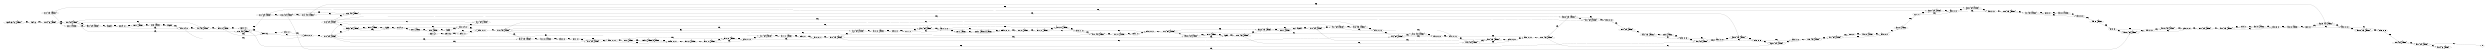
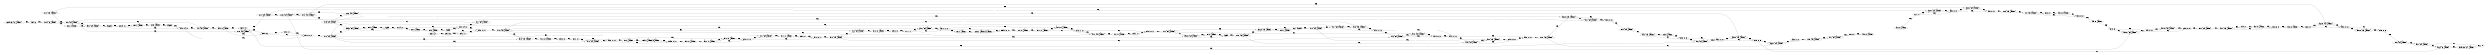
(330, 15) -> (319, 19)
(1884, 34) -> none
(1776, 40) -> (2098, 52)
none -> (2466, 47)
